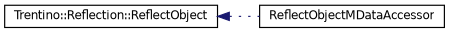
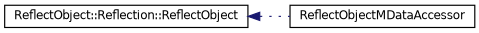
(111, 16) -> (126, 16)
